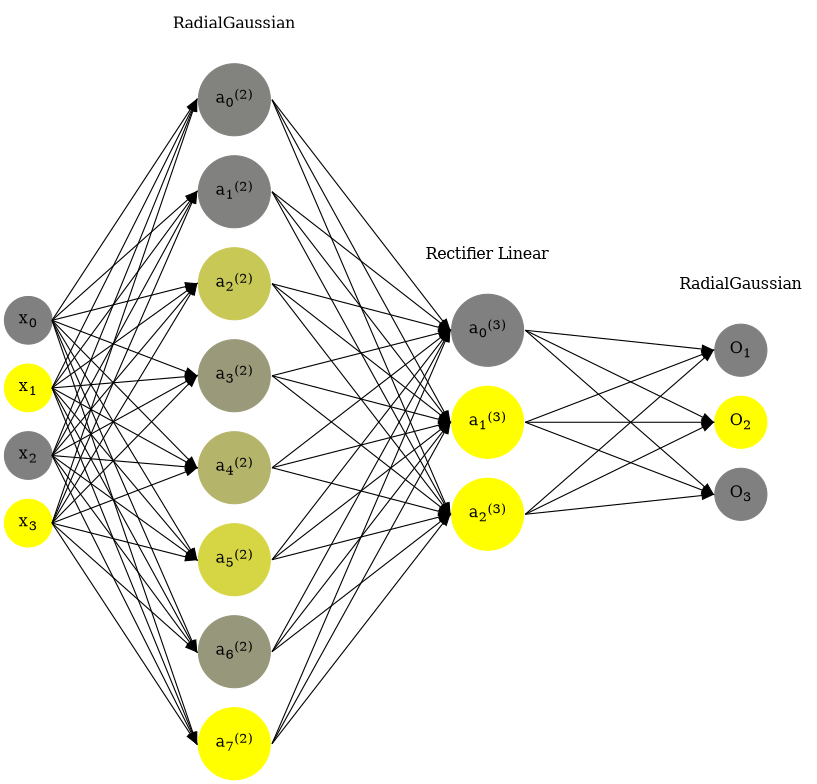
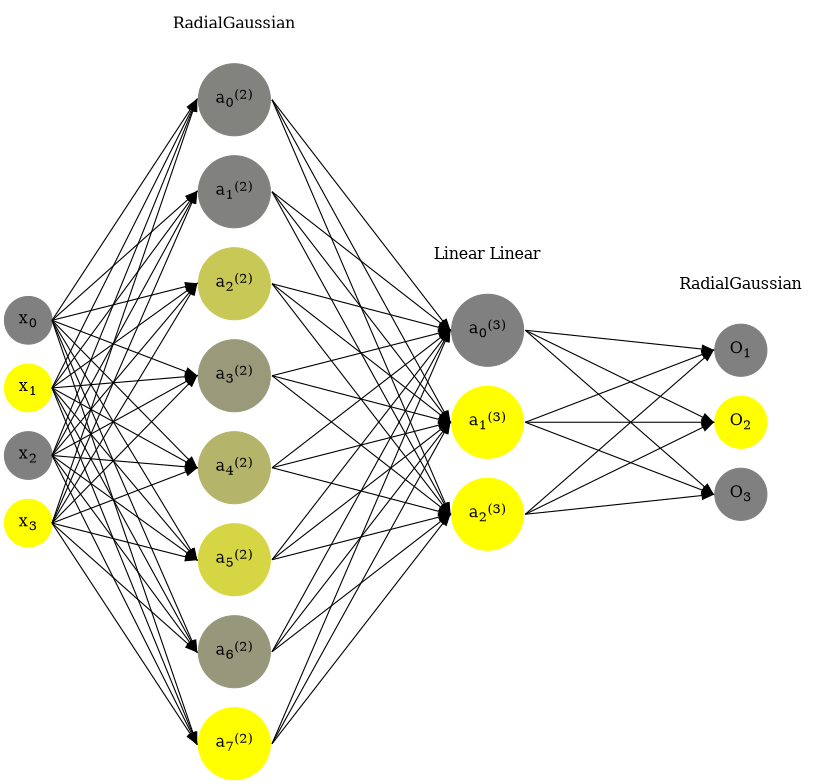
(488, 255) -> (488, 255)
